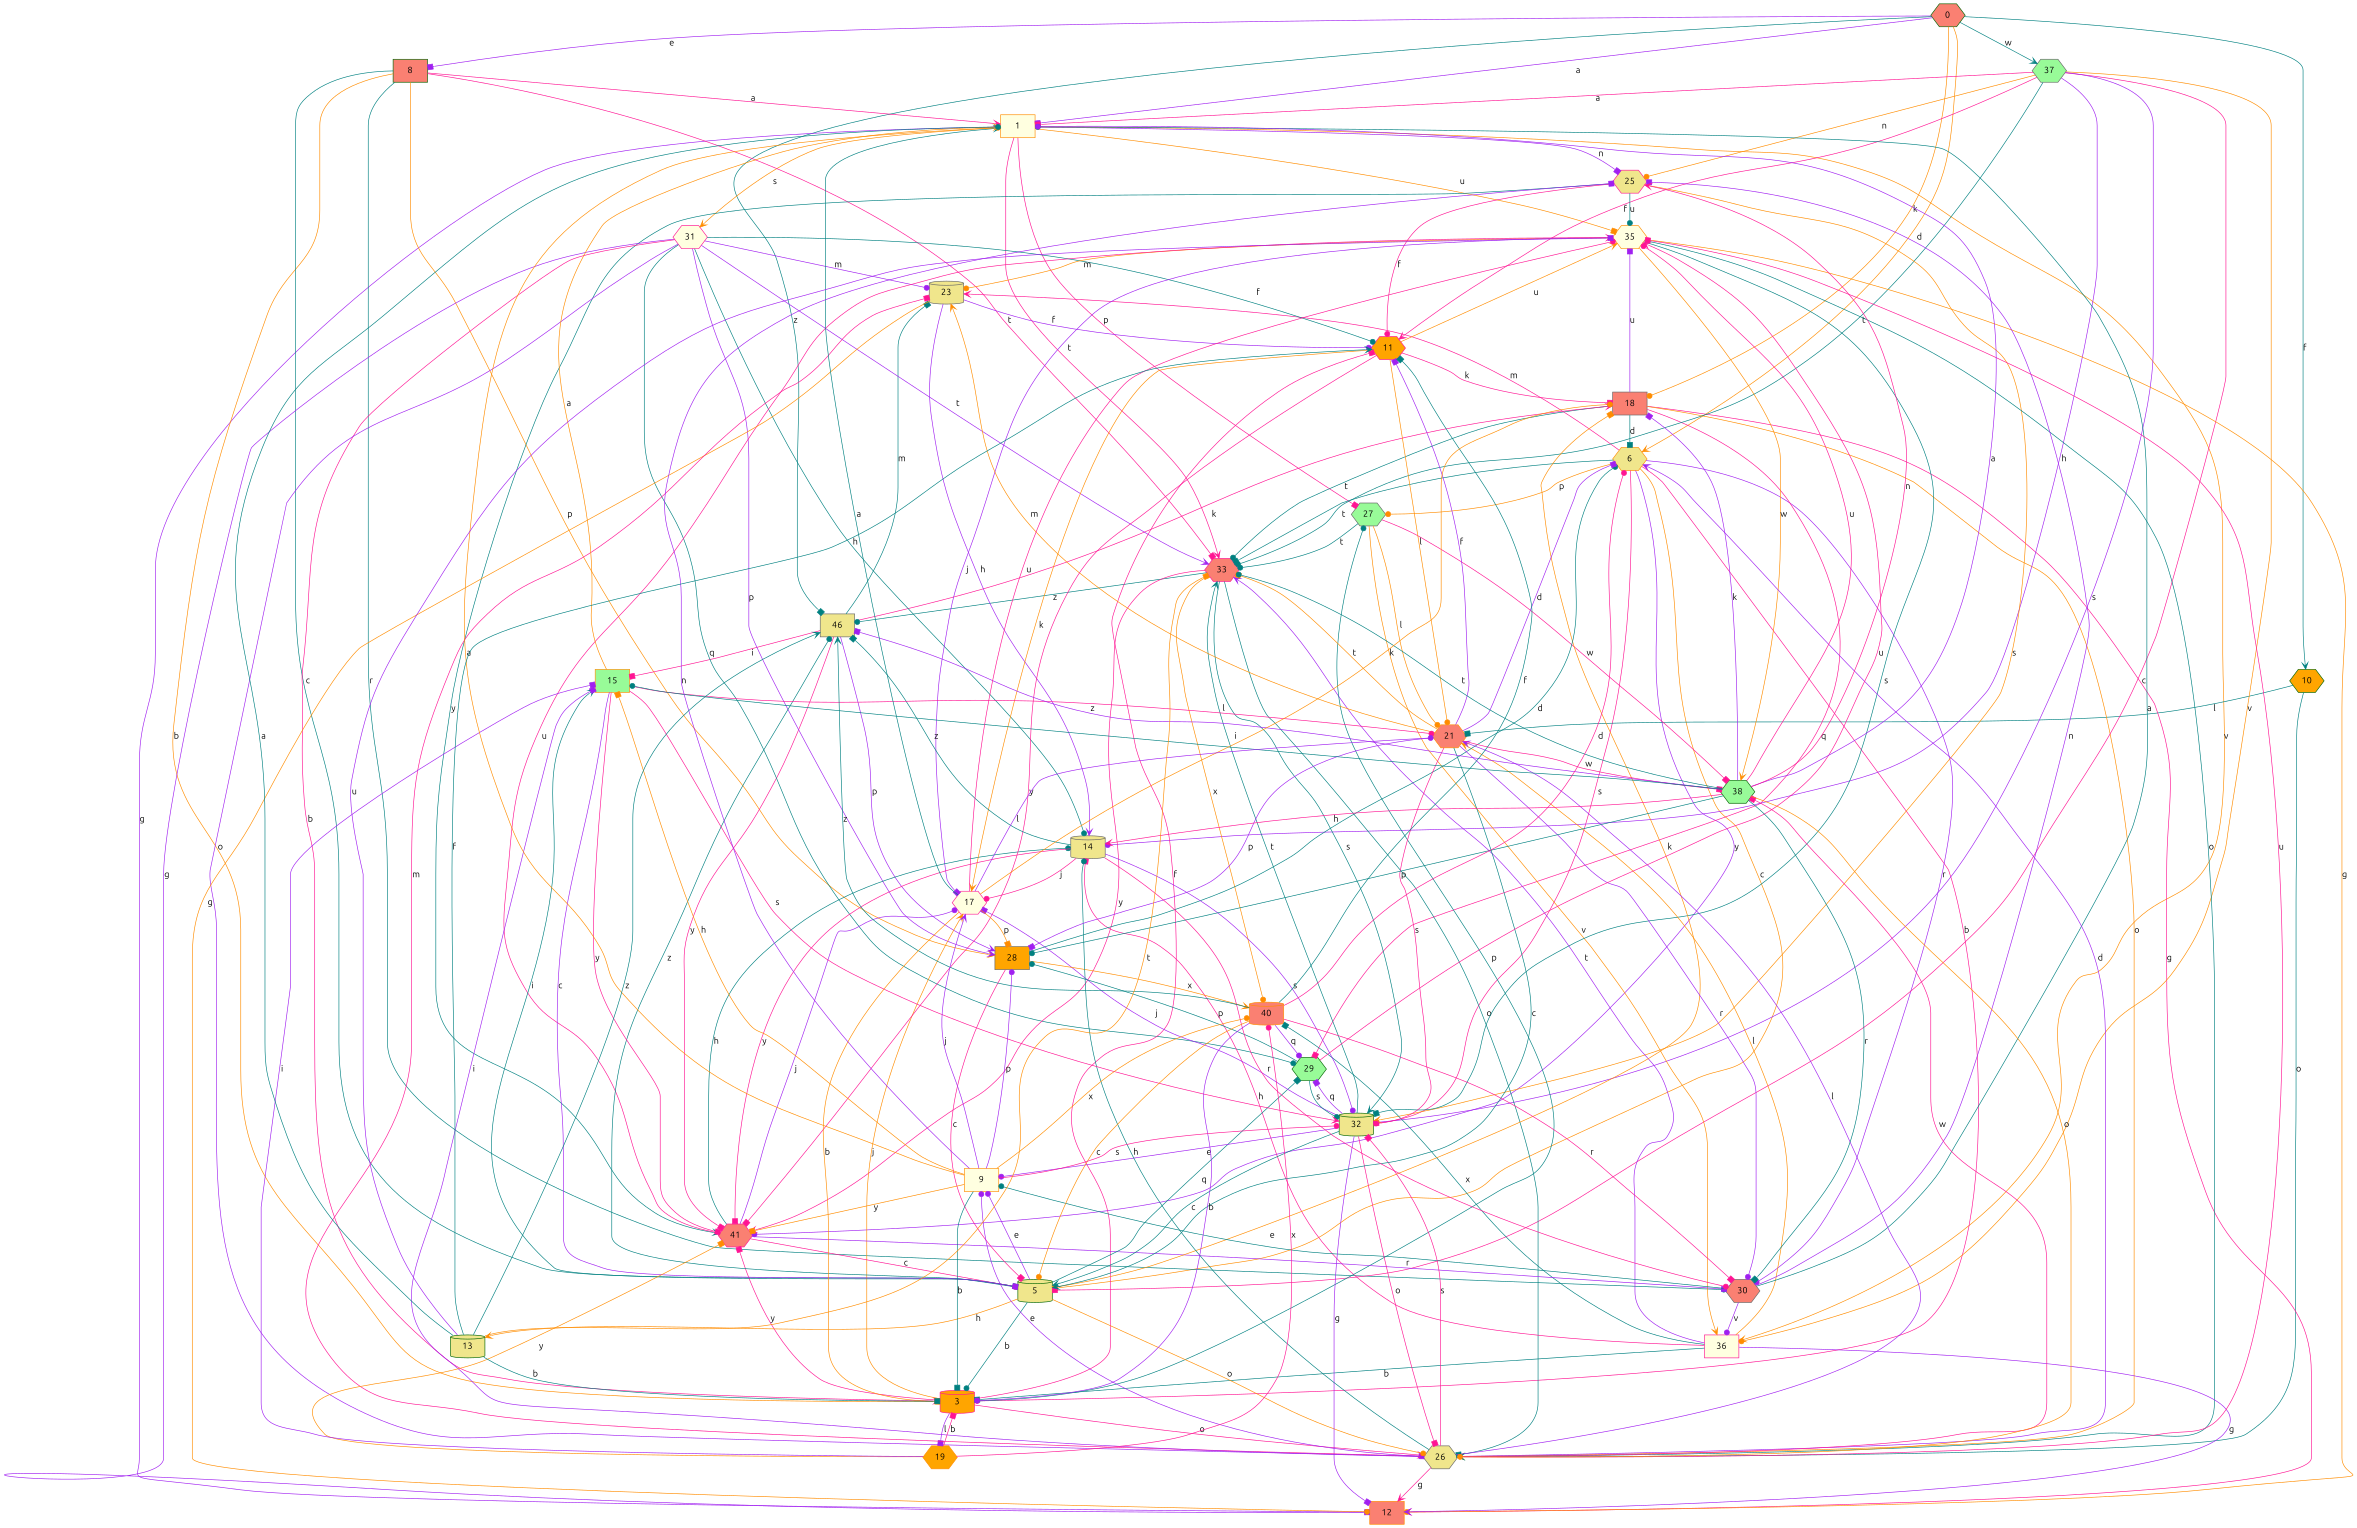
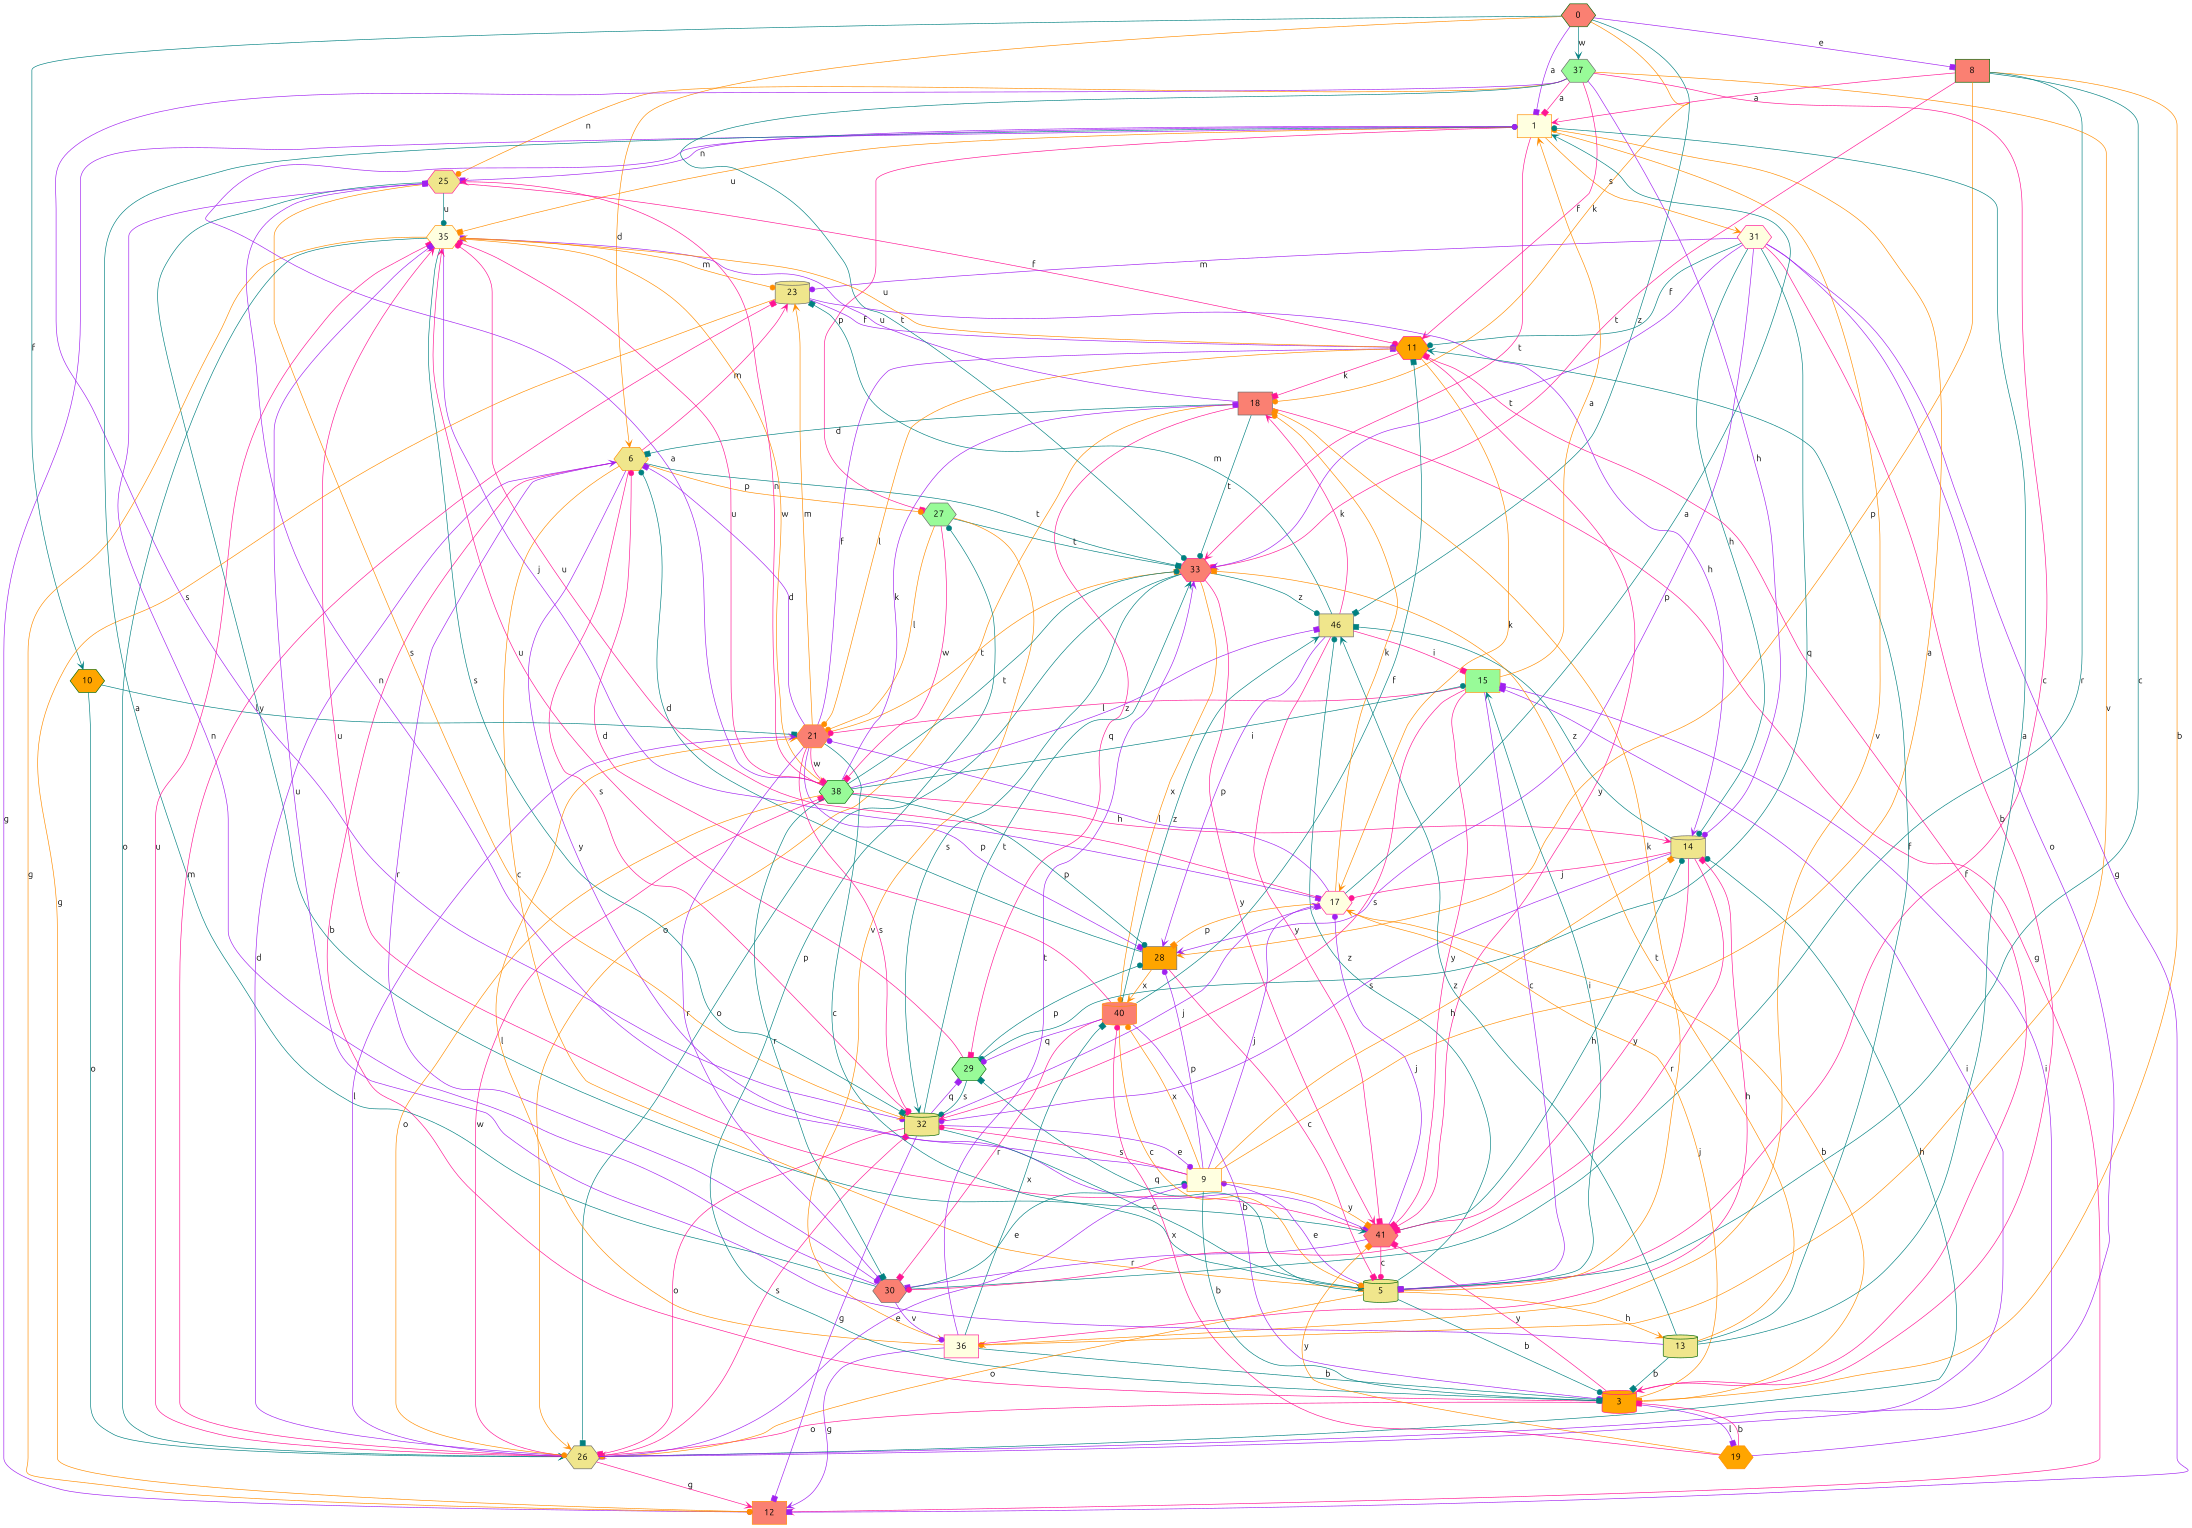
(725, 987) -> (1425, 1017)
